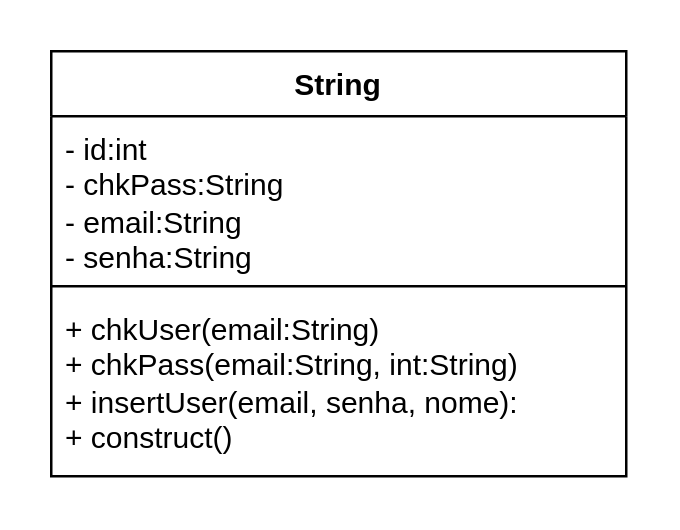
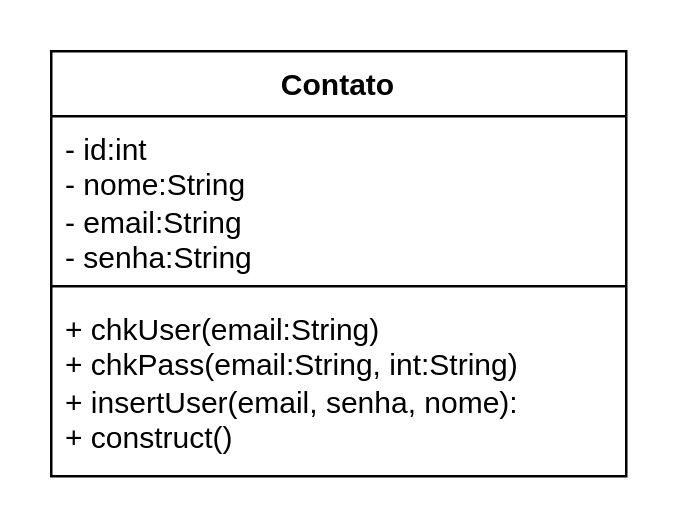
(339, 87) -> (339, 87)
(189, 206) -> (172, 206)
